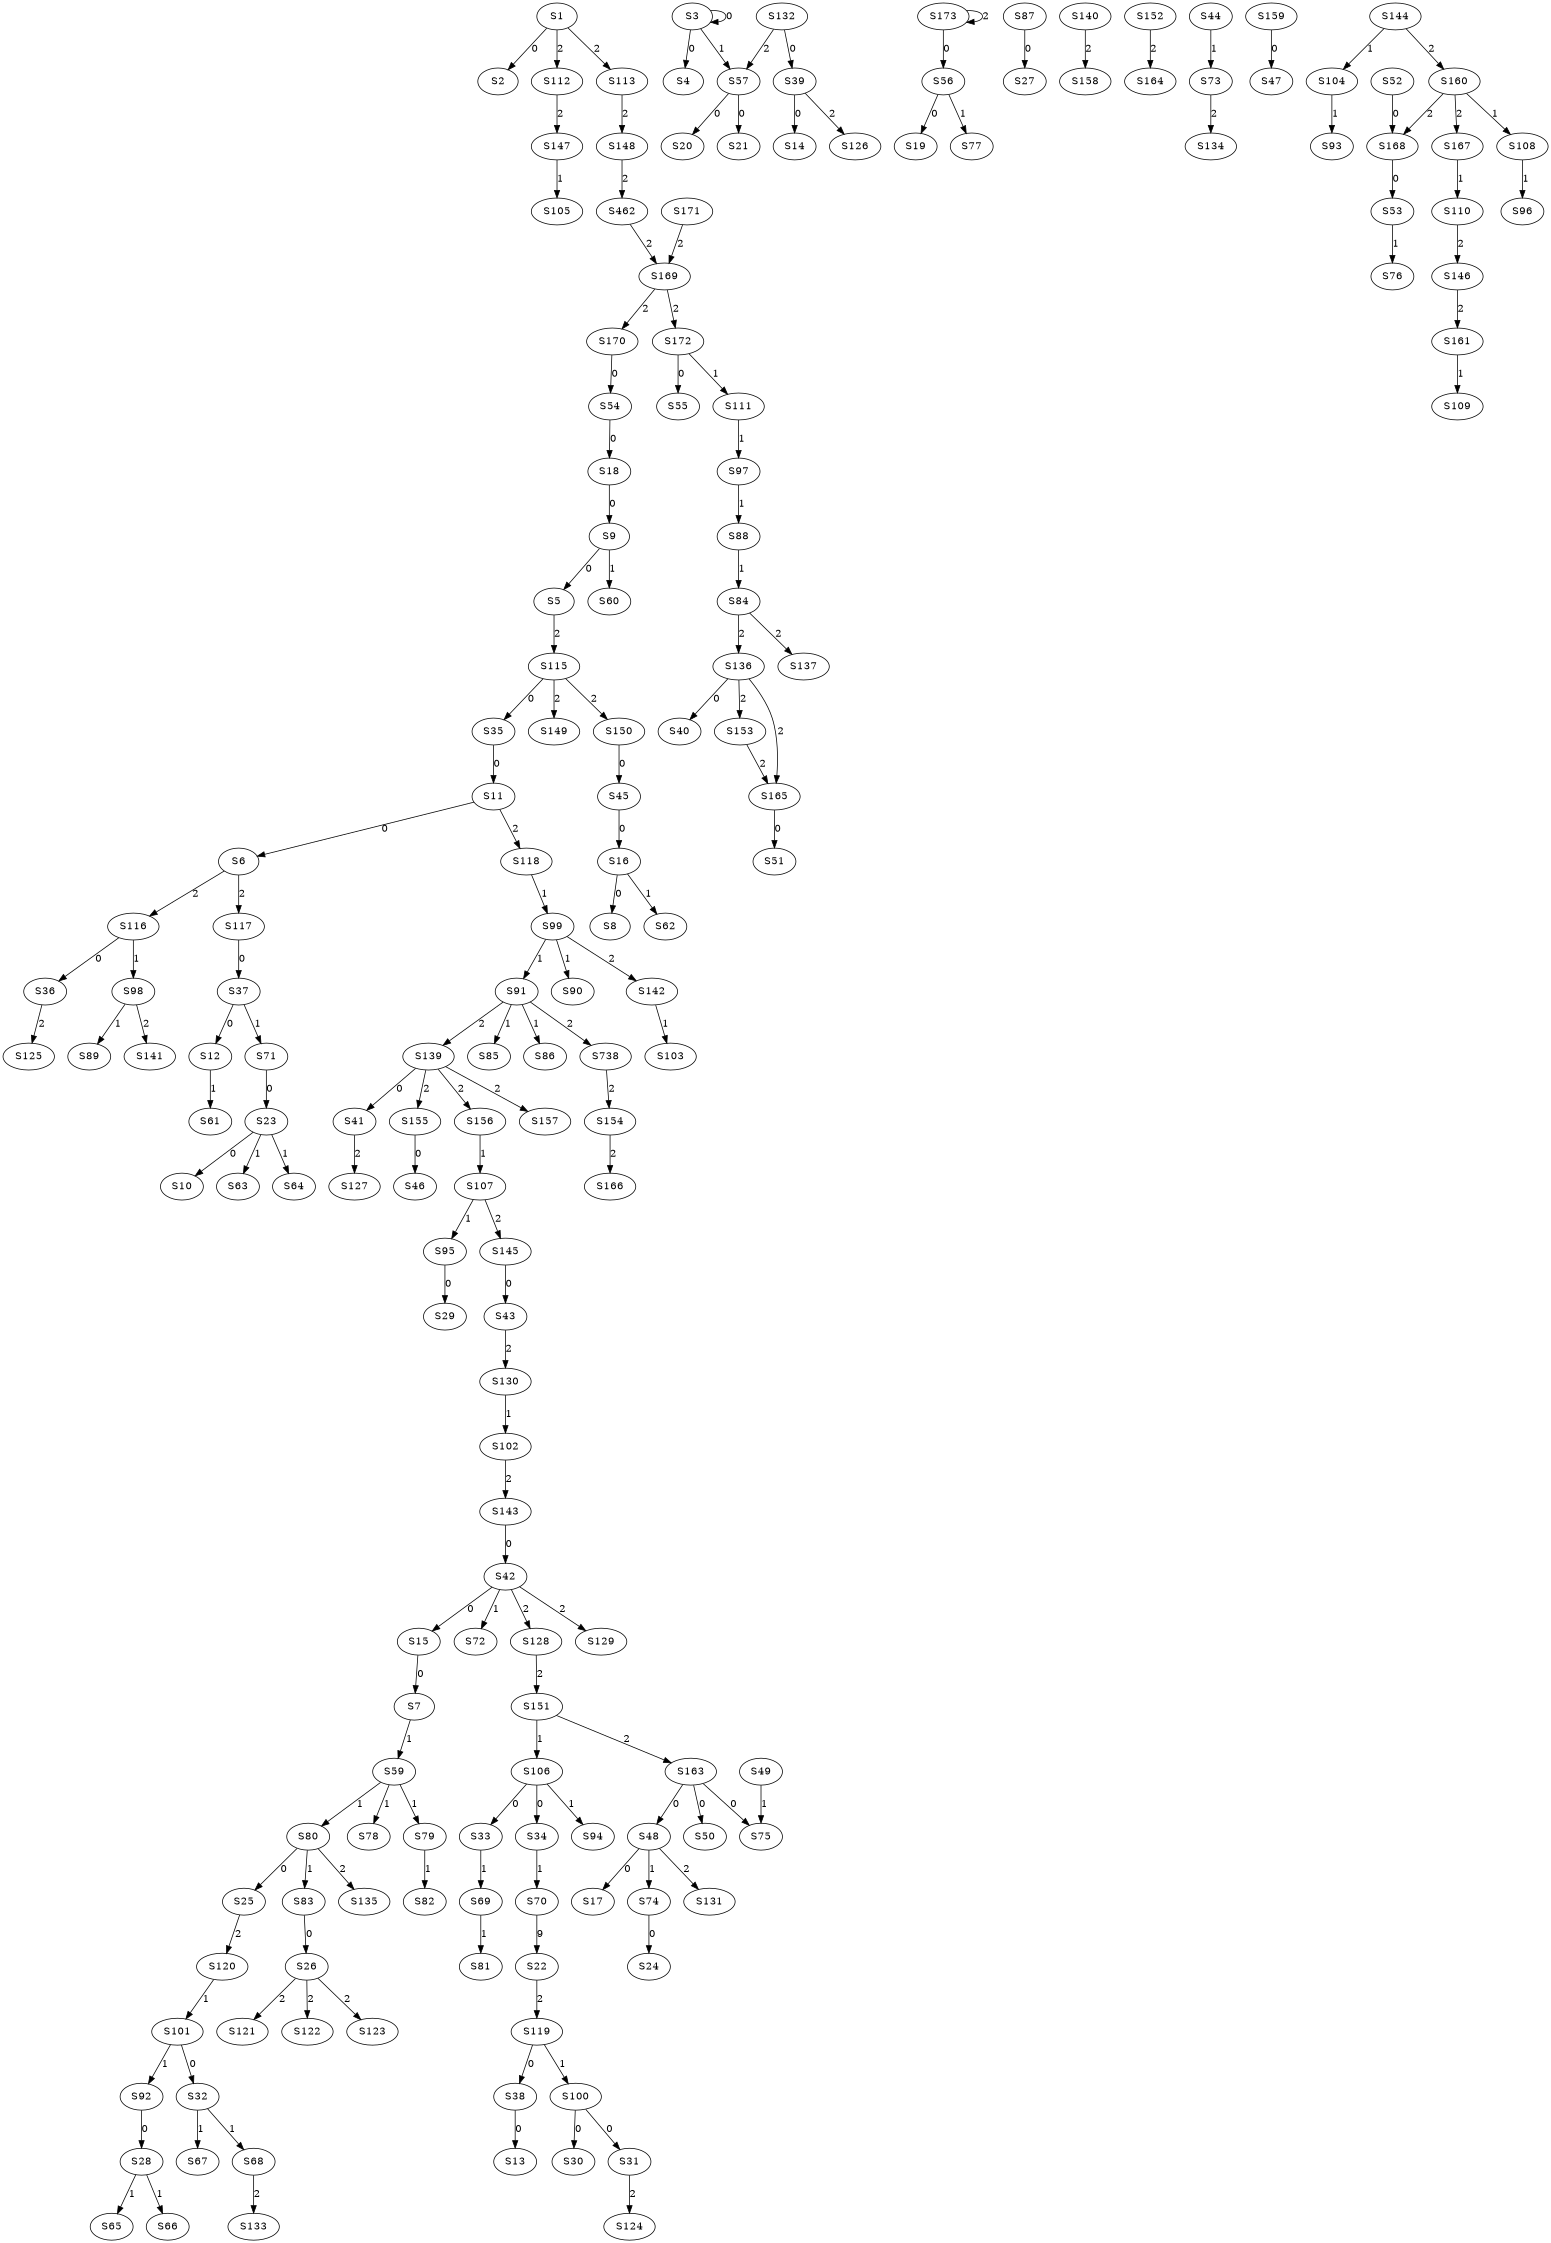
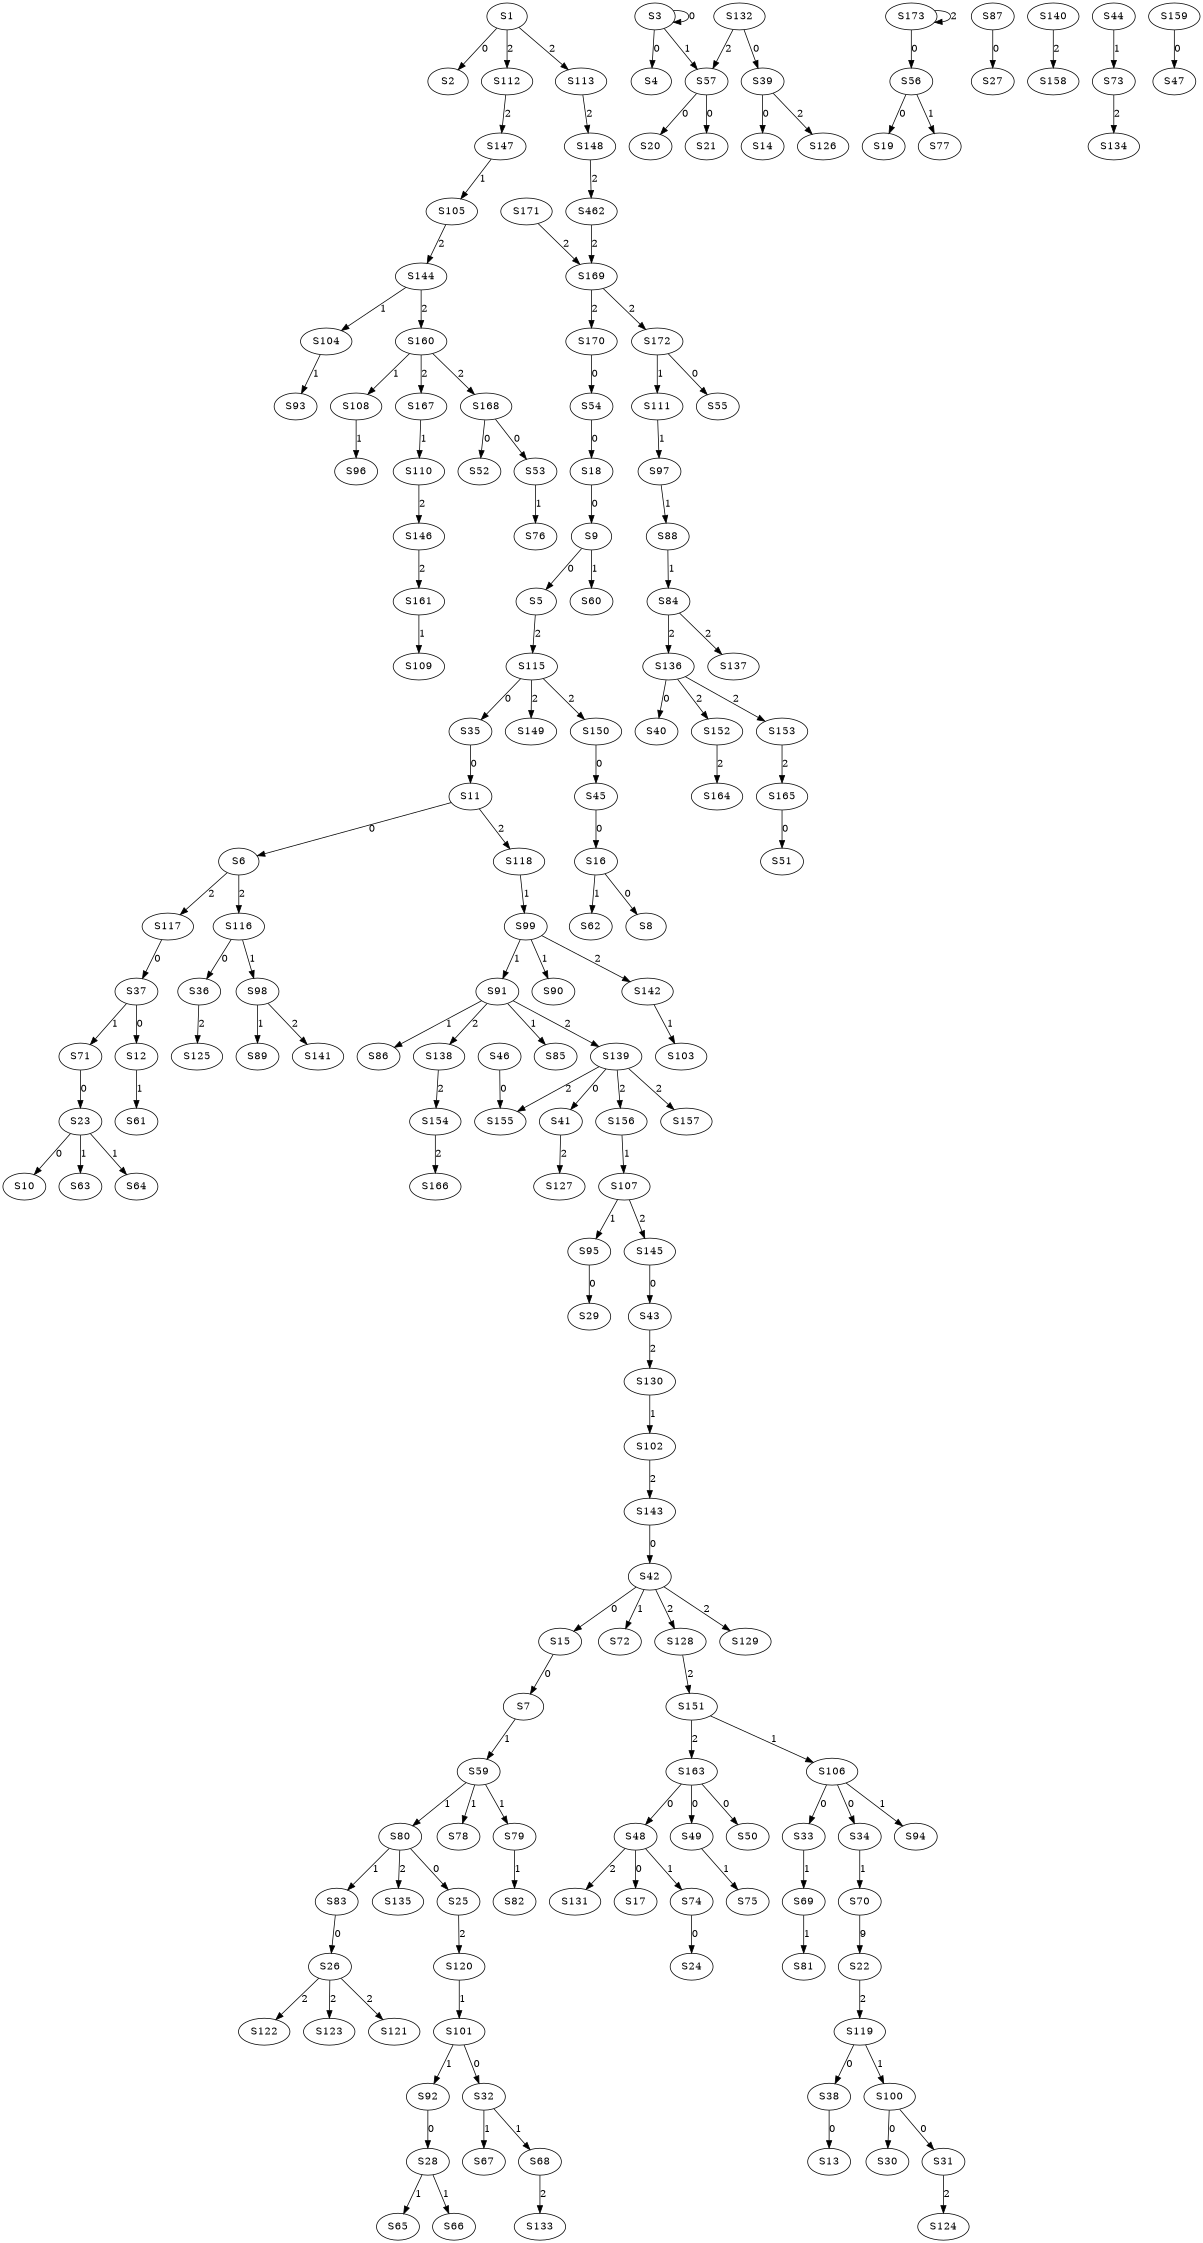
(1392, 110) -> (483, 435)
none -> (438, 240)
(774, 724) -> (690, 696)
(606, 1057) -> (439, 1057)
(415, 1150) -> (500, 1085)
(723, 1802) -> (692, 1800)
